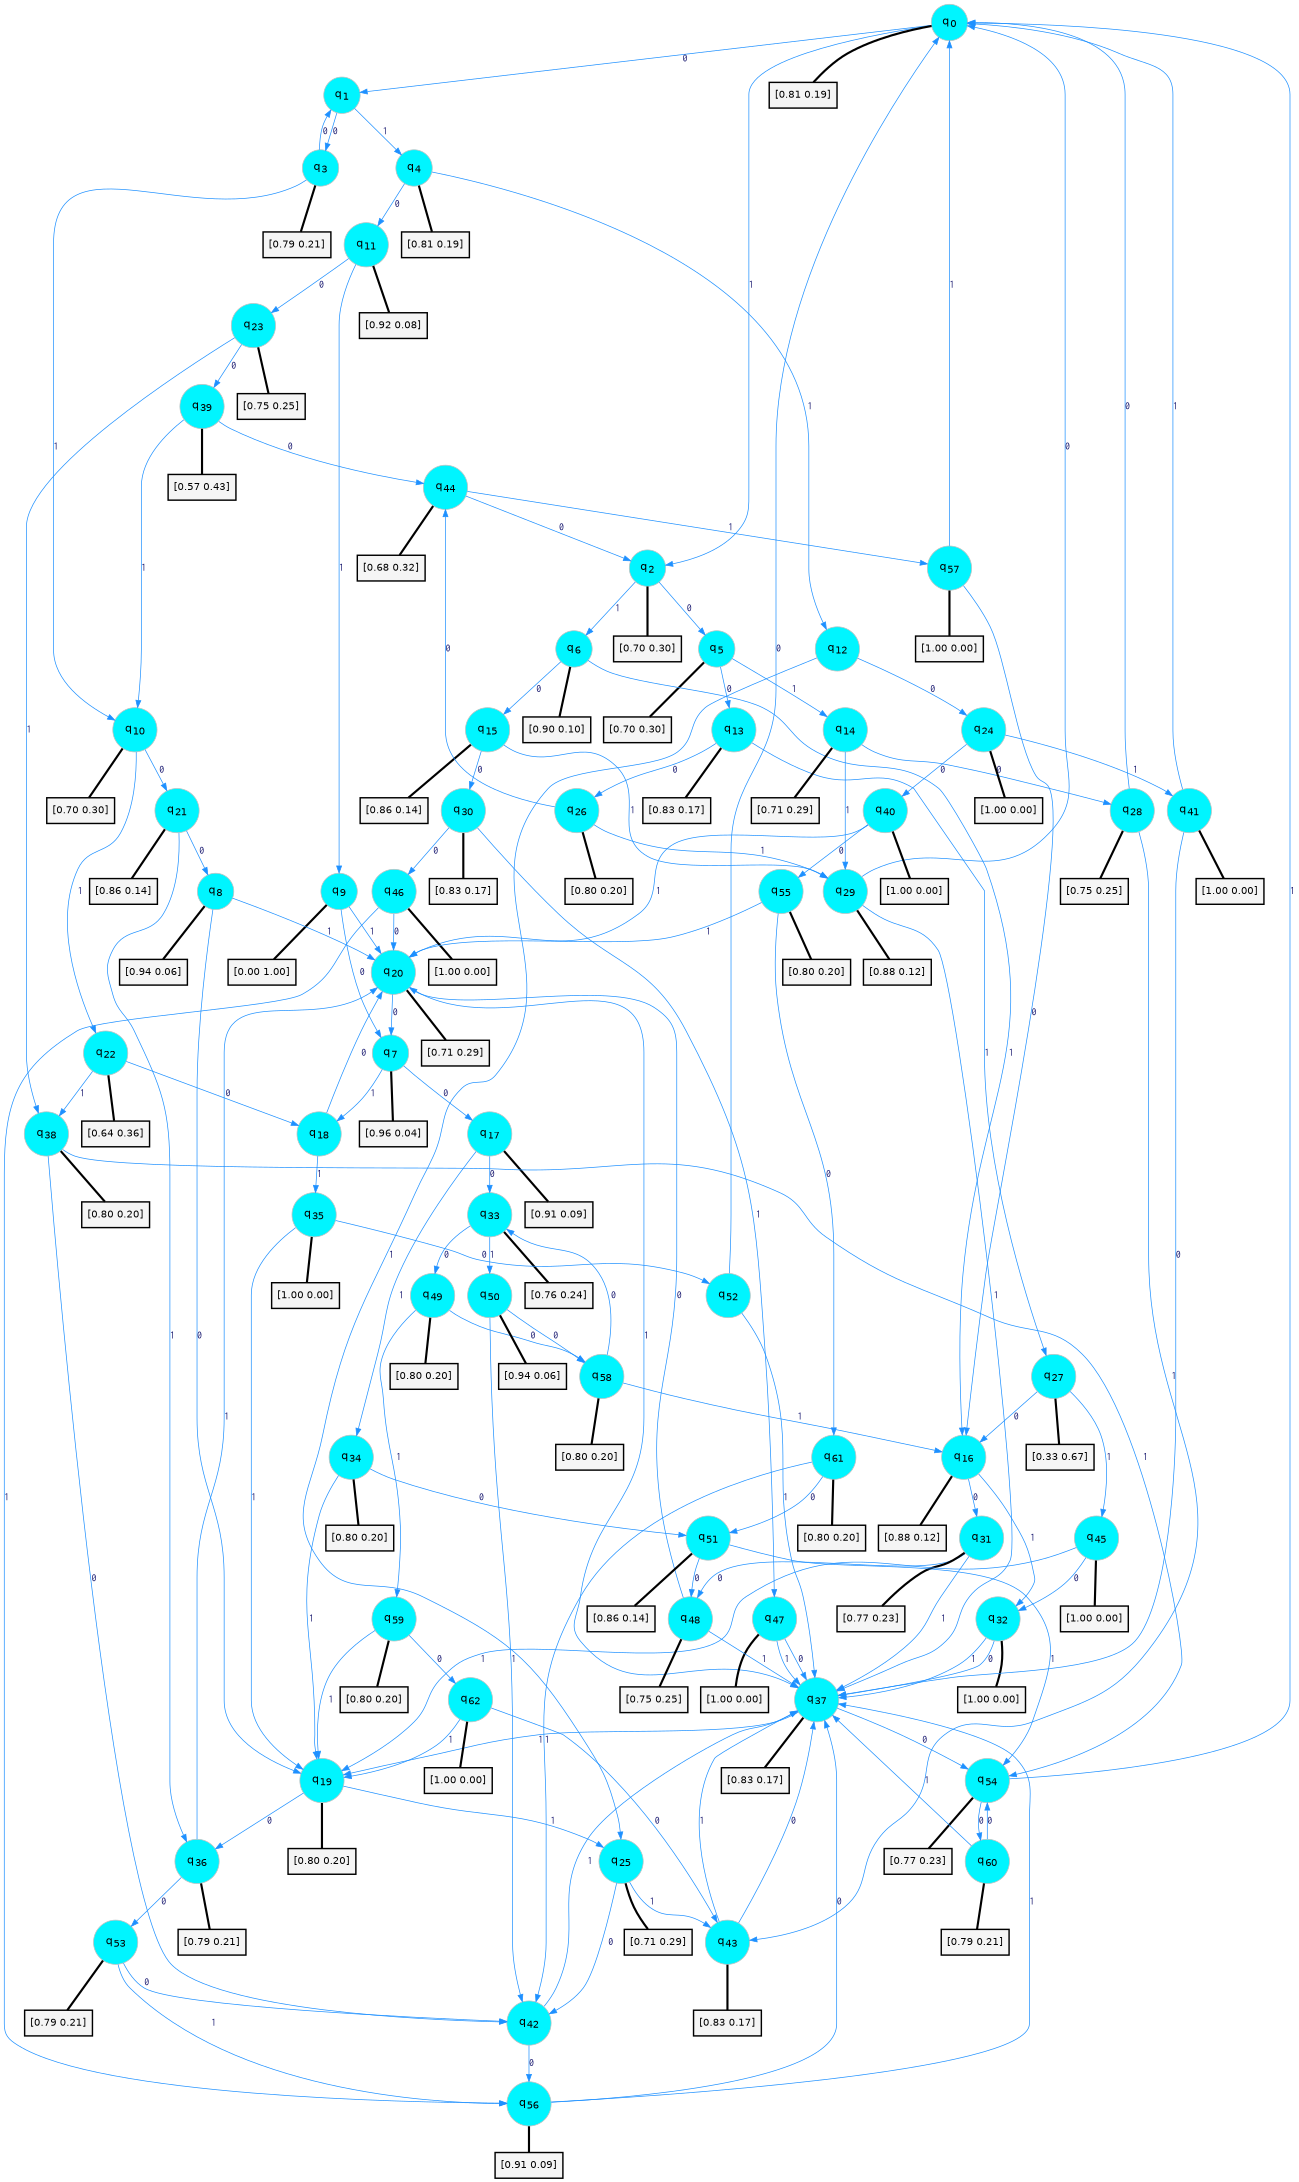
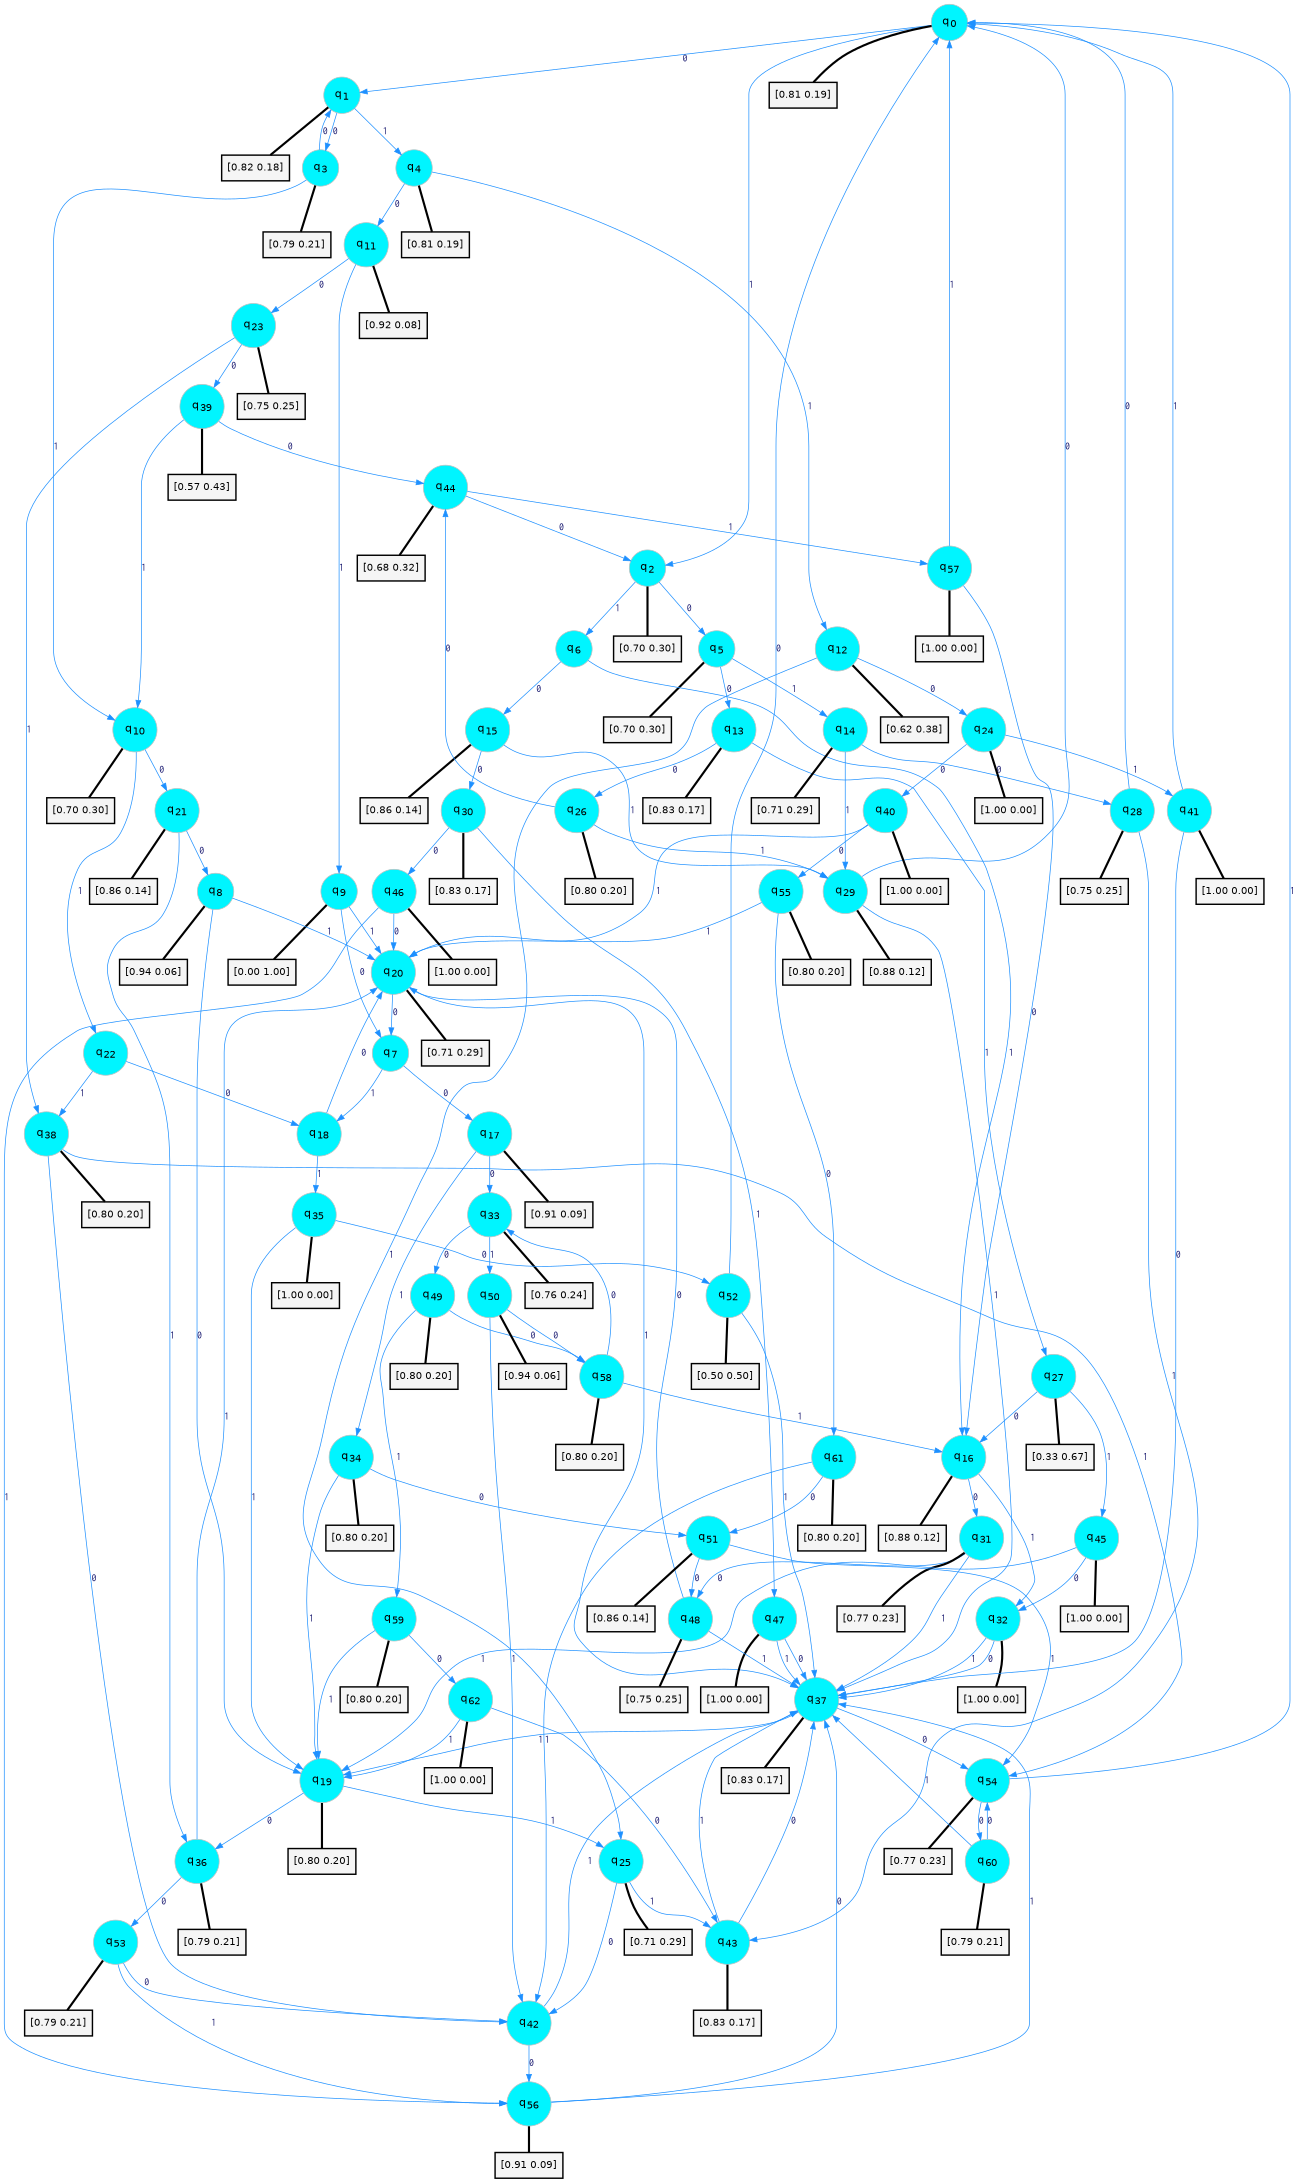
none -> (256, 168)
(557, 730) -> none
none -> (914, 730)
(116, 1134) -> none
(393, 1134) -> none
none -> (725, 1376)
